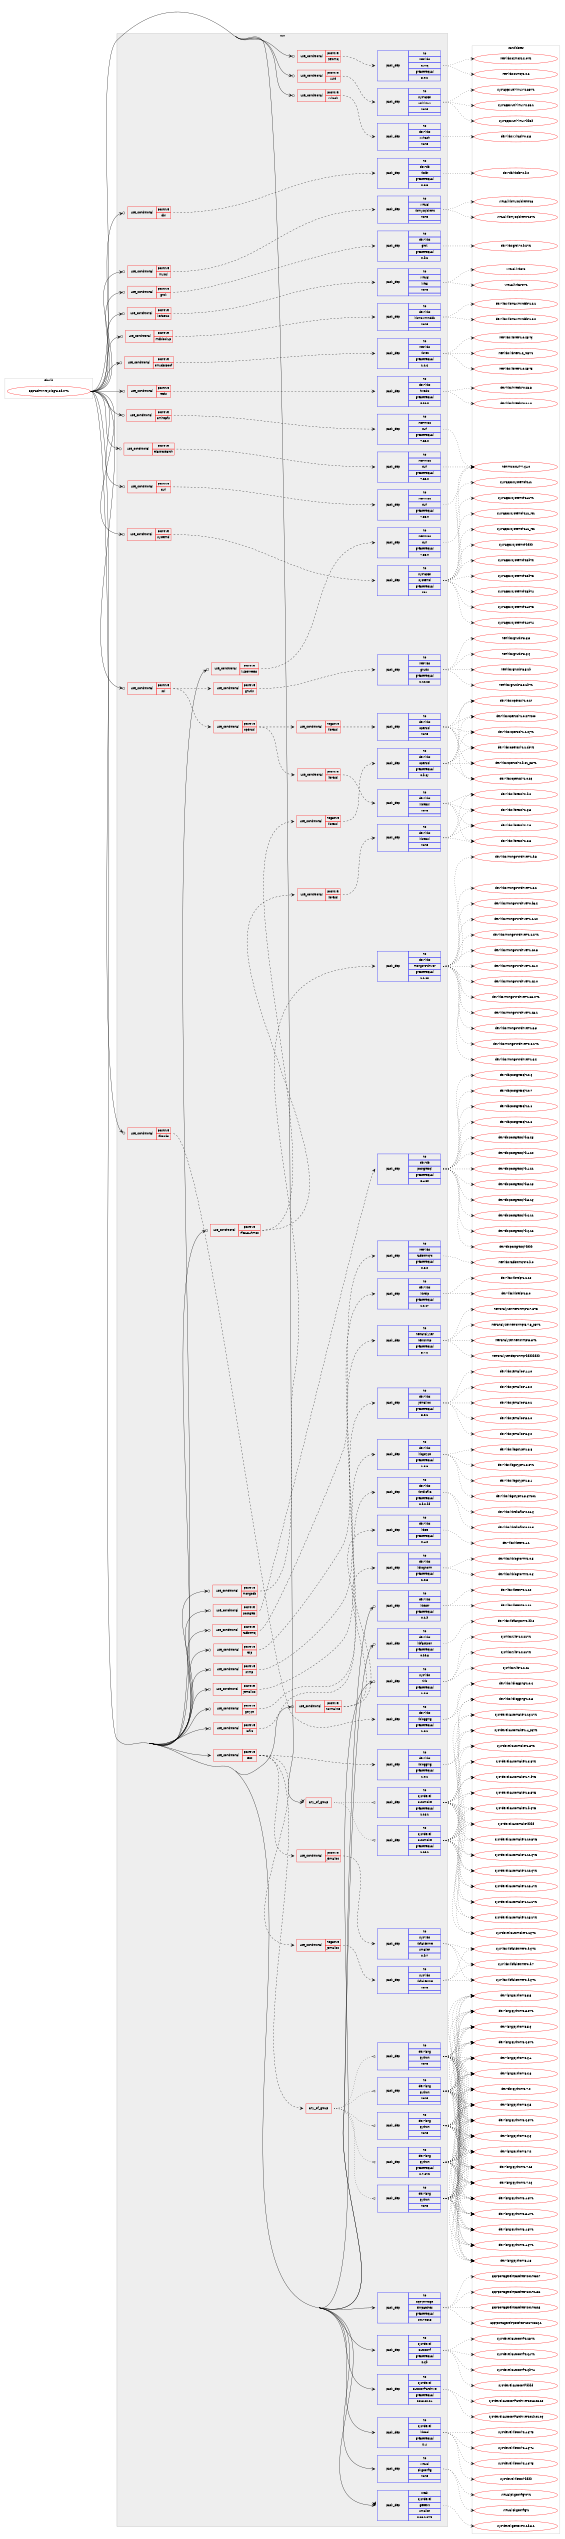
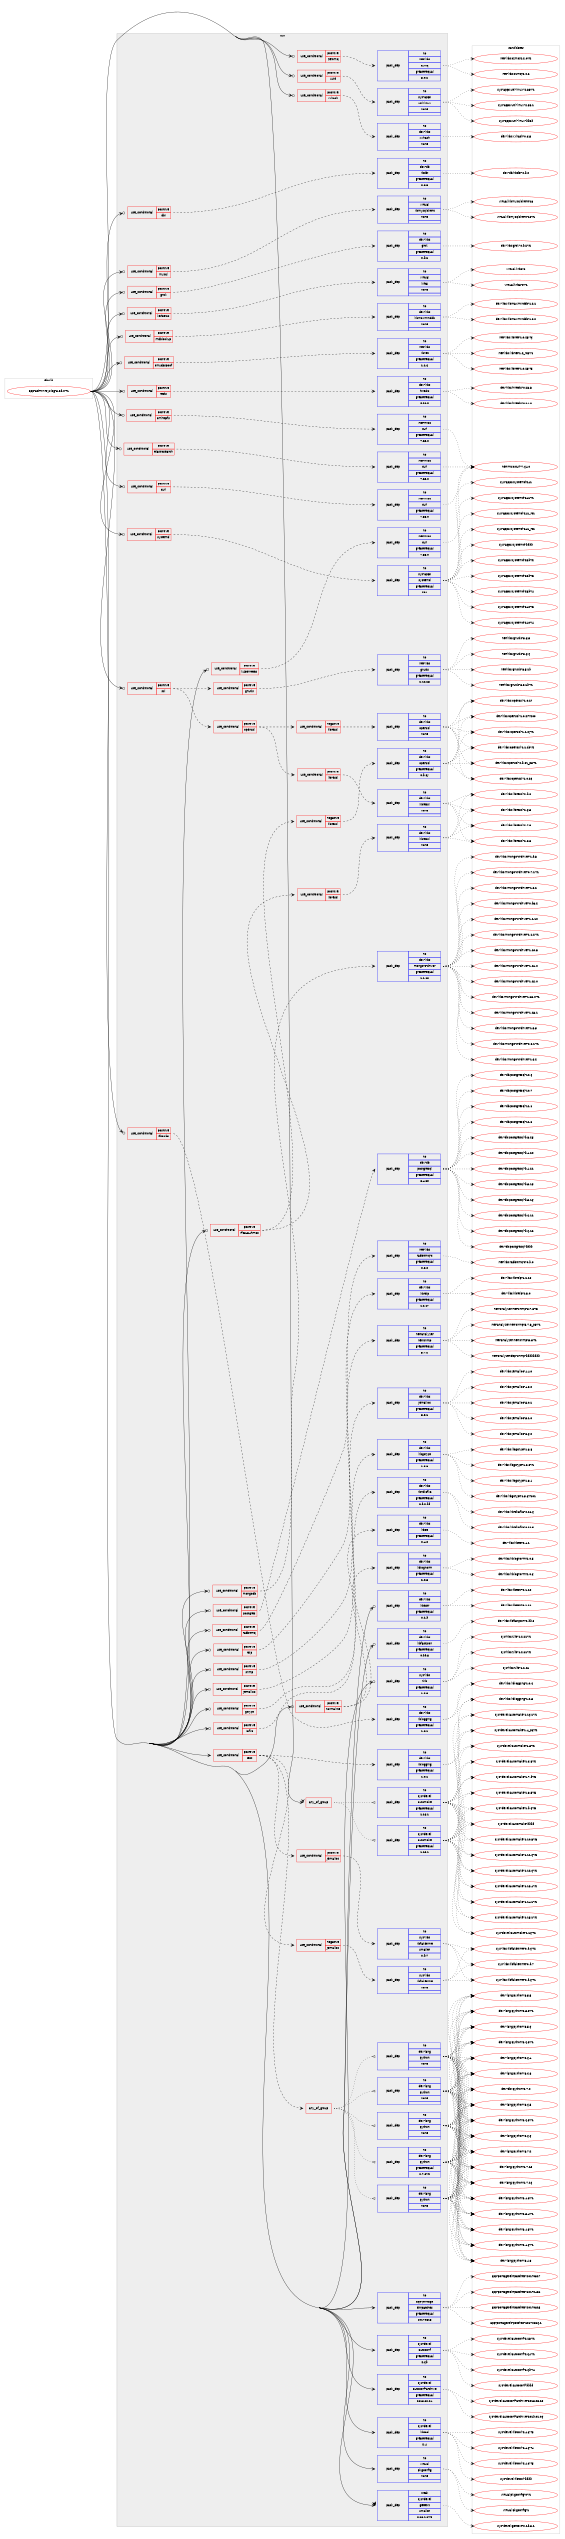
none -> (516, 873)
